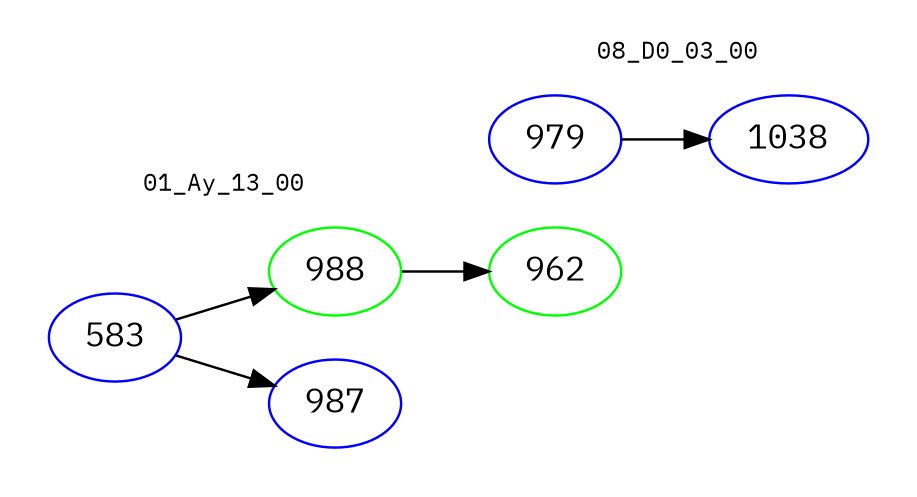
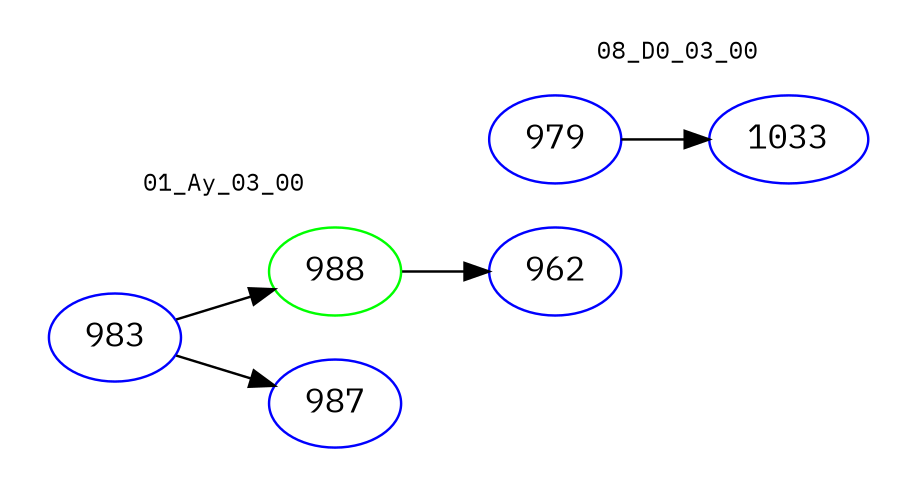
(789, 139) -> (789, 139)
(225, 185) -> (225, 185)
(555, 271) -> (555, 271)
(115, 338) -> (115, 338)
